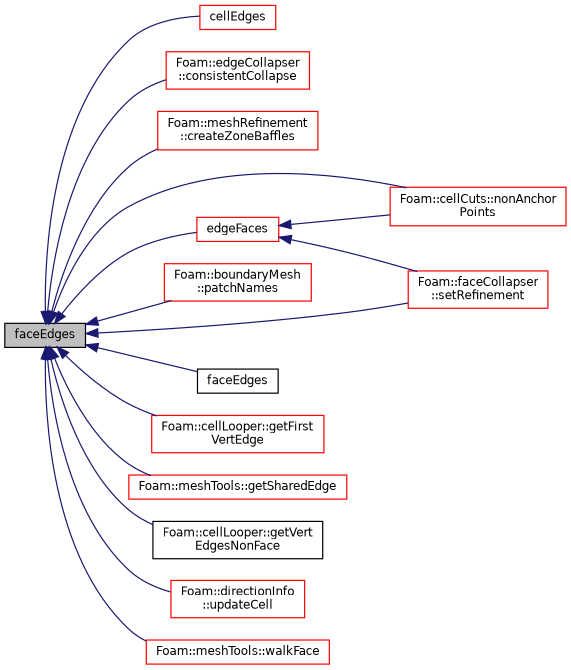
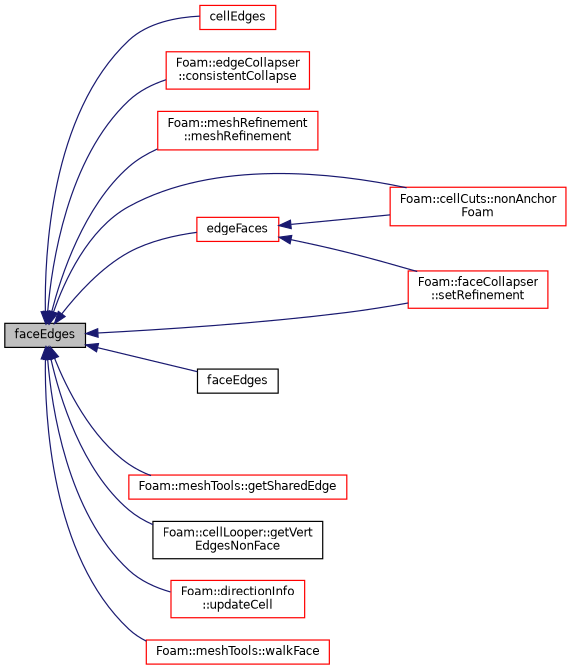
(238, 131) -> (238, 131)
(478, 207) -> (478, 207)
(238, 282) -> none
(238, 434) -> none
